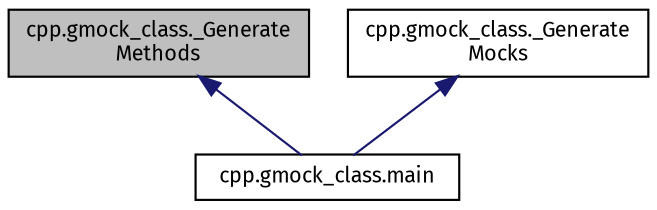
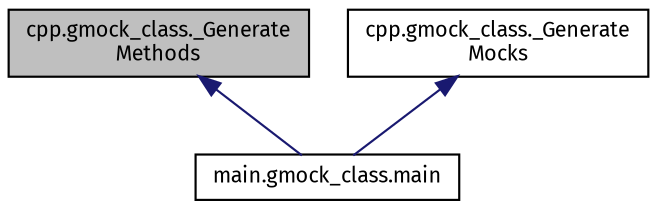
(327, 177) -> (327, 177)
